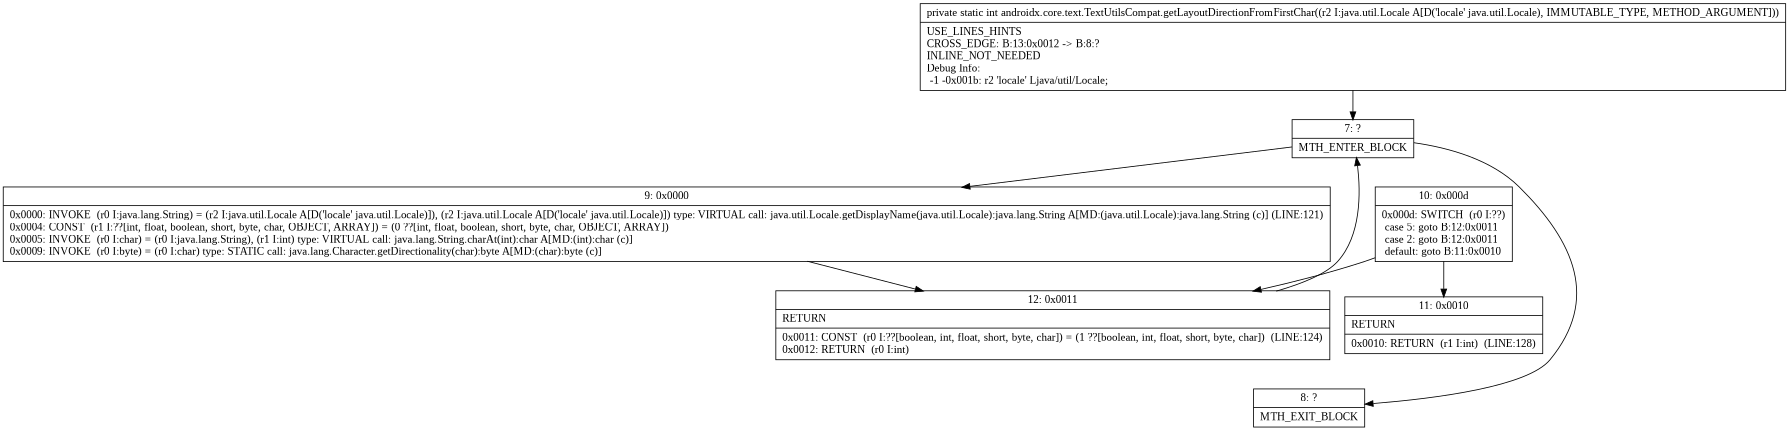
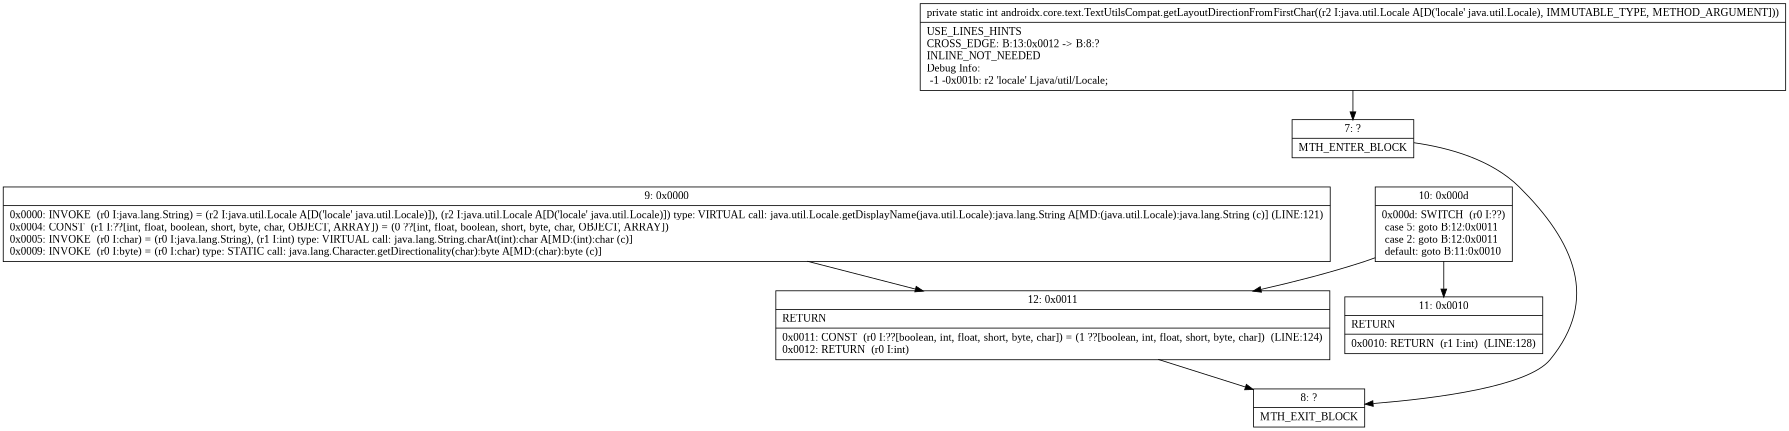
(1131, 167) -> none
(1347, 248) -> (1202, 373)
